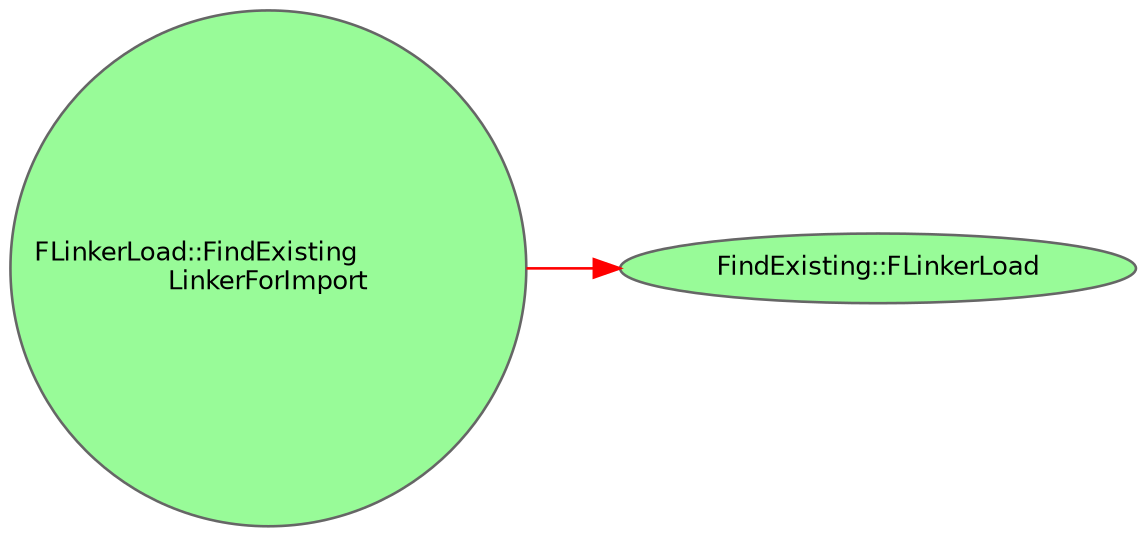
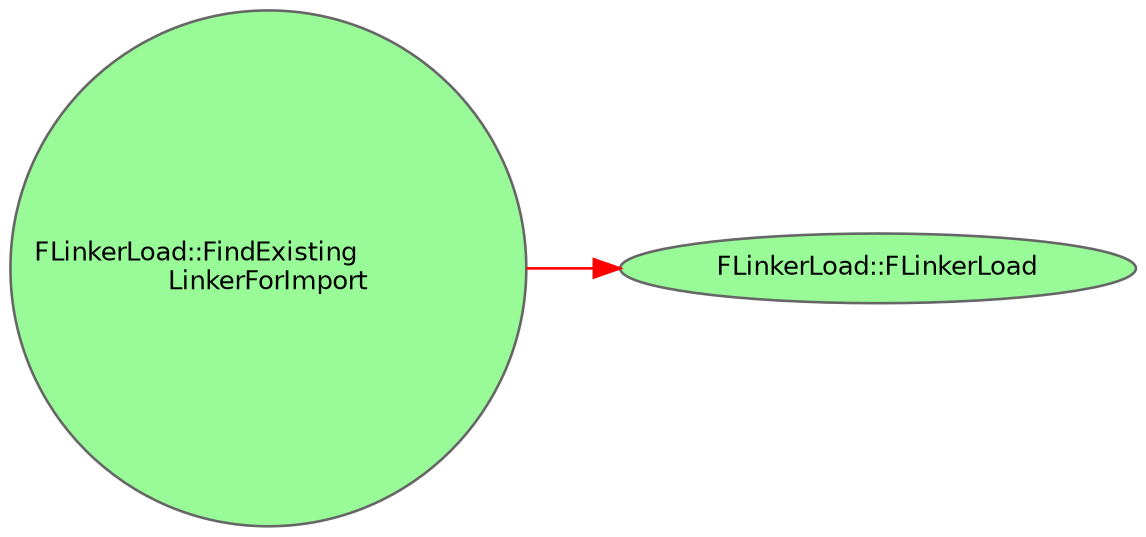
(878, 268) -> (878, 268)
